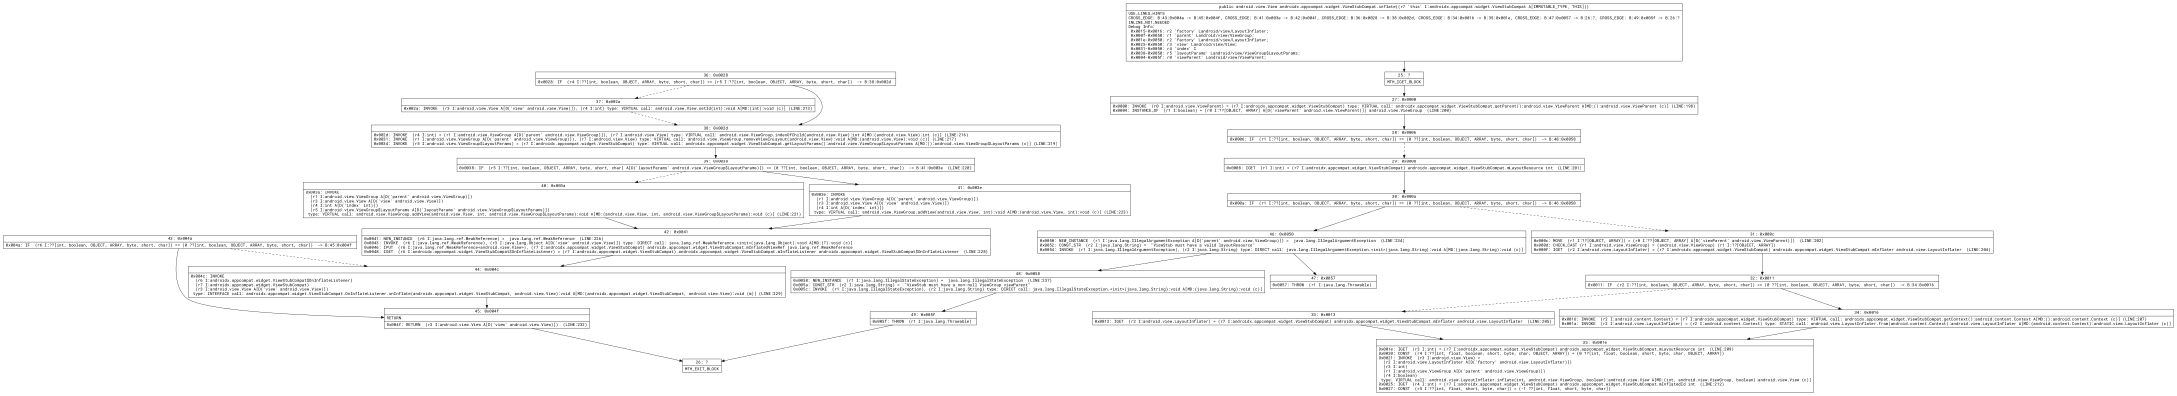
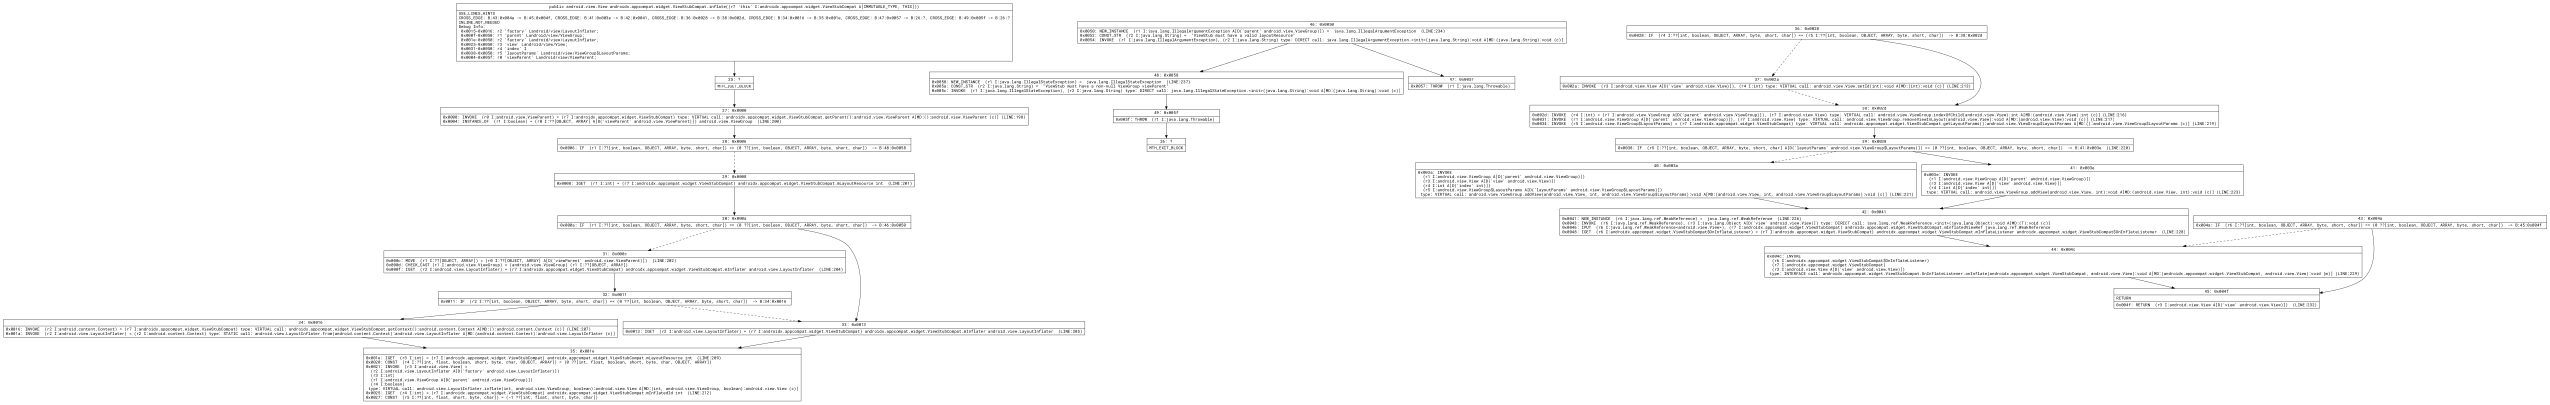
(1351, 218) -> (854, 255)
(606, 344) -> none
